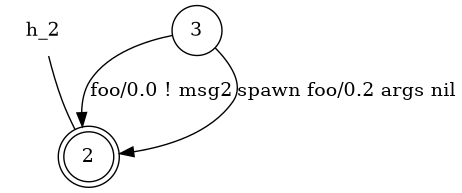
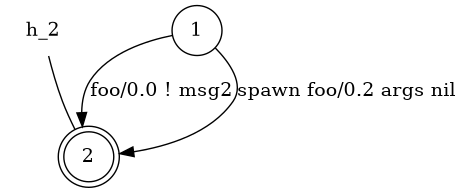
(197, 31) -> (197, 31)
